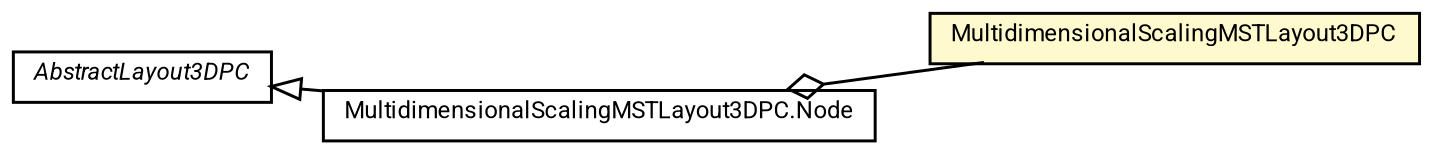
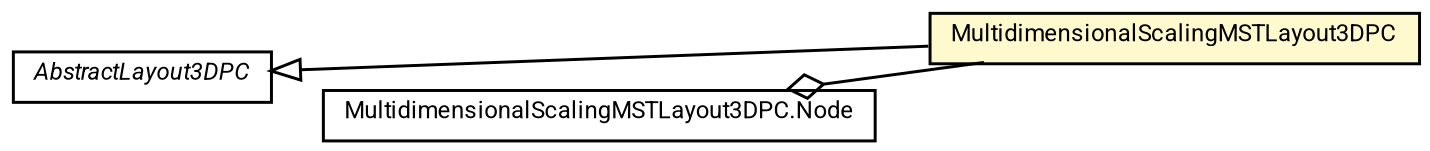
(312, 90) -> (615, 58)
